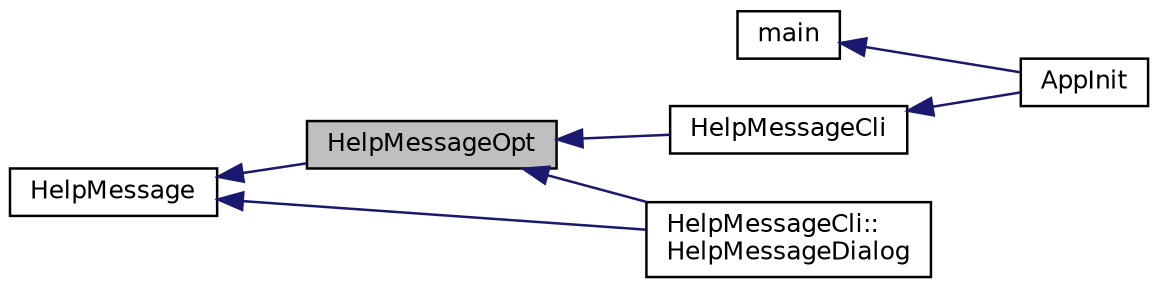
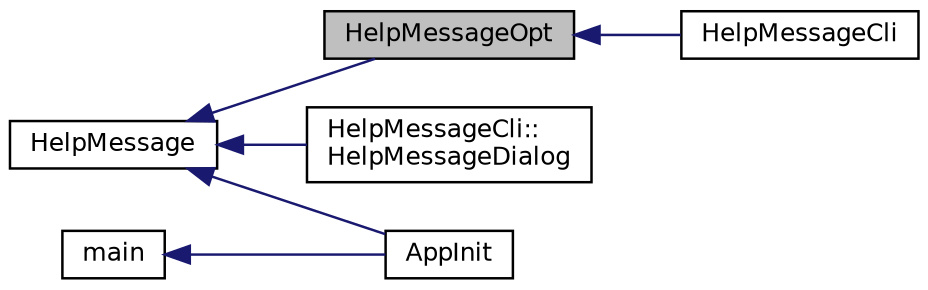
(976, 100) -> (298, 205)
(597, 189) -> none
